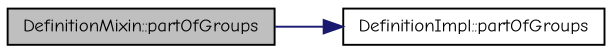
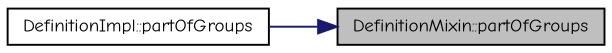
(299, 27) -> (293, 27)
